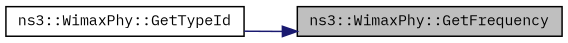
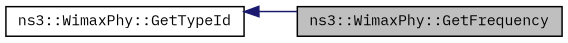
(263, 31) -> (278, 11)
